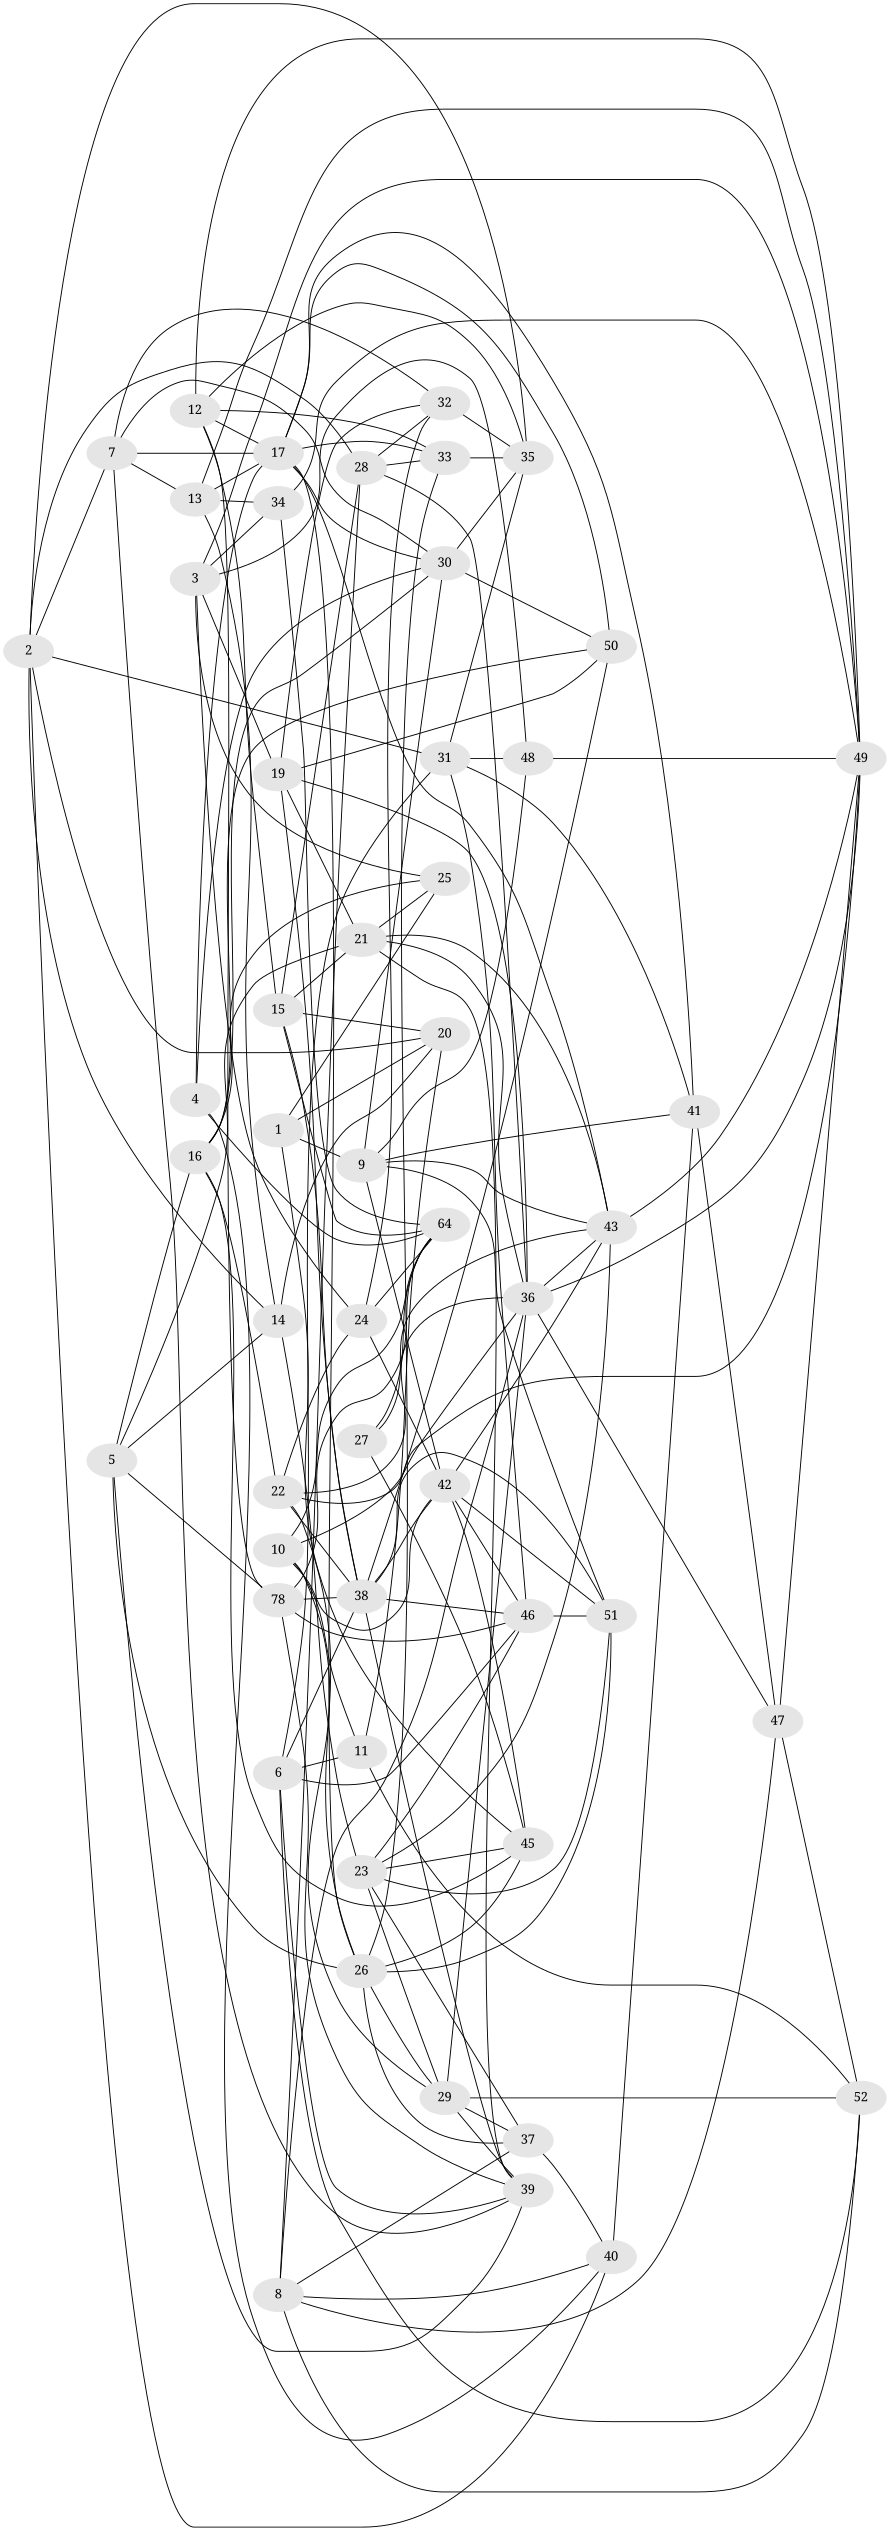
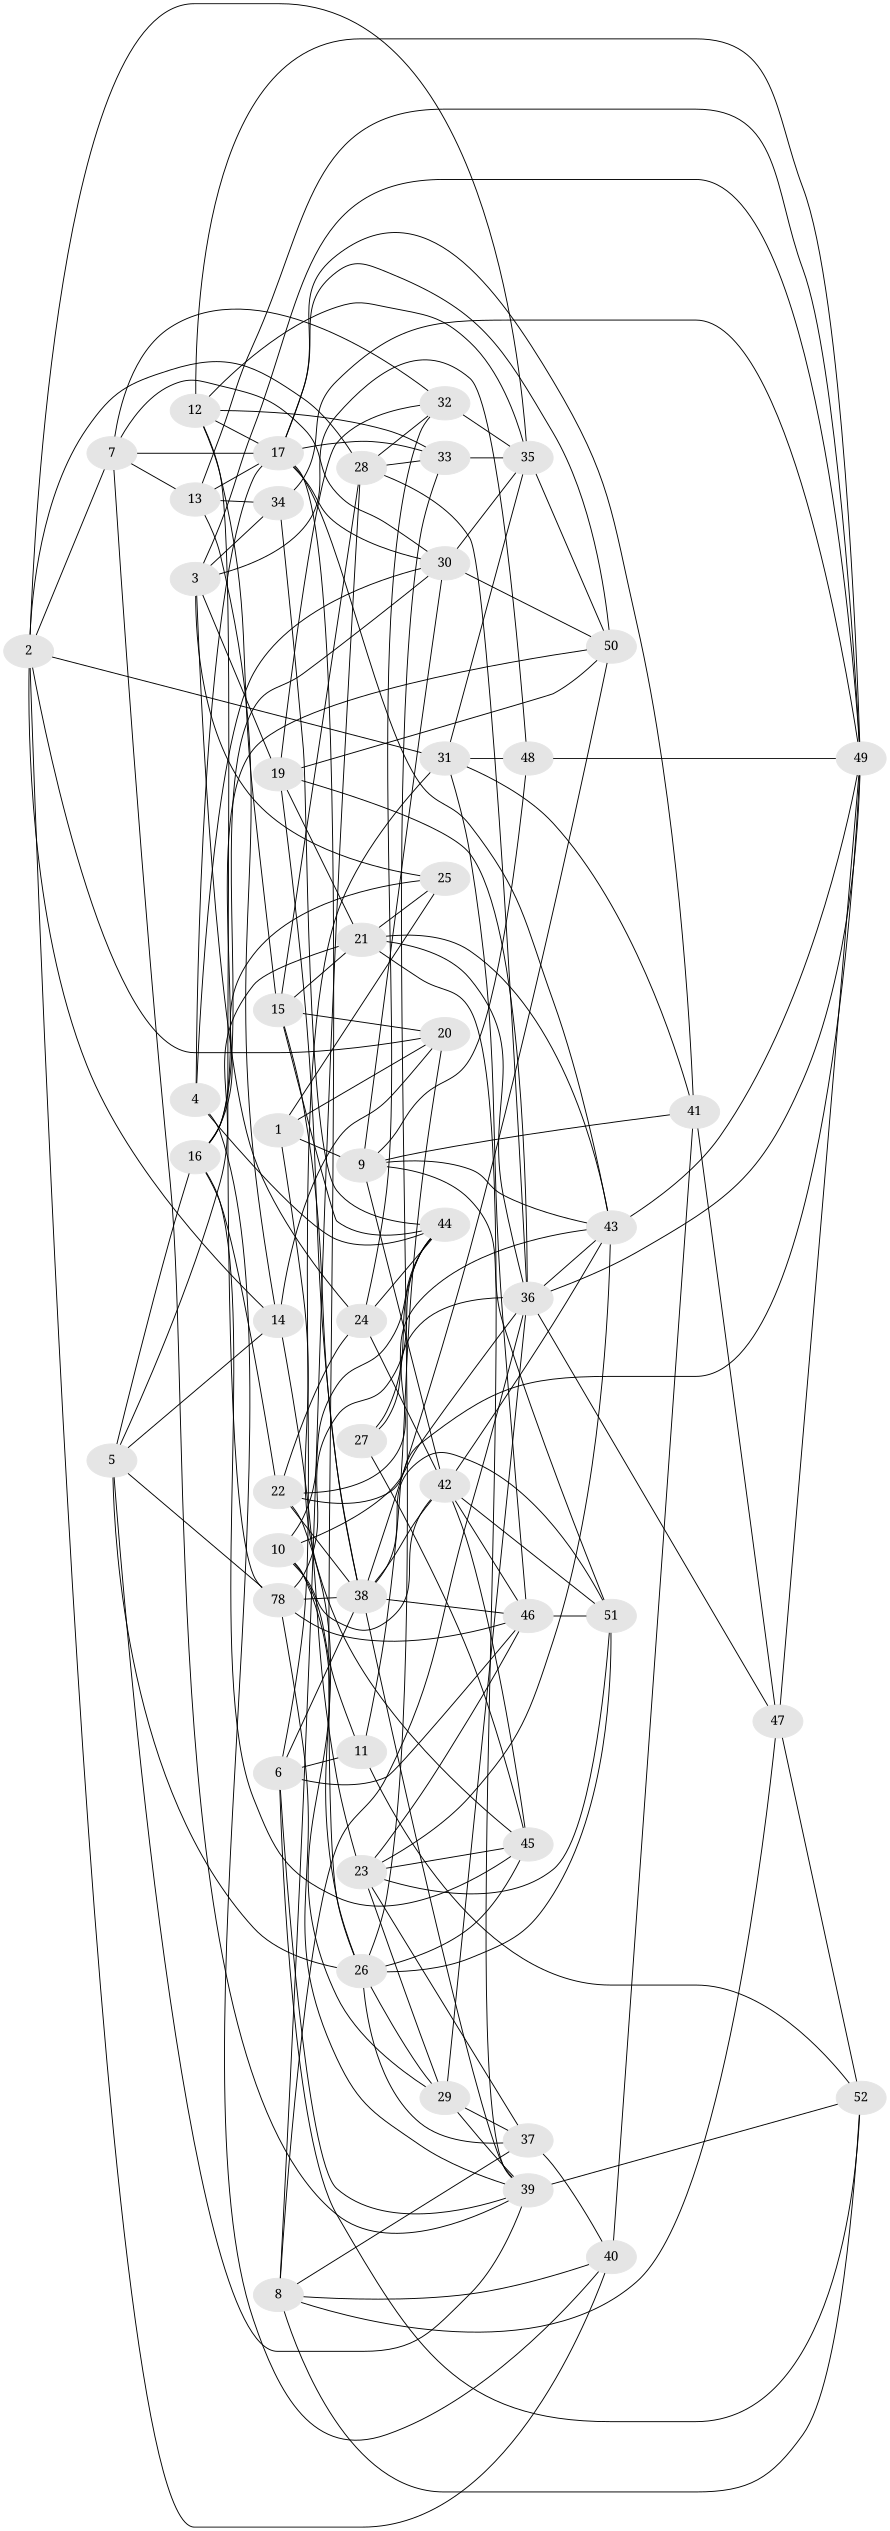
none -> (570, 552)
(445, 1225) -> (445, 1225)
(653, 2098) -> (695, 2144)
